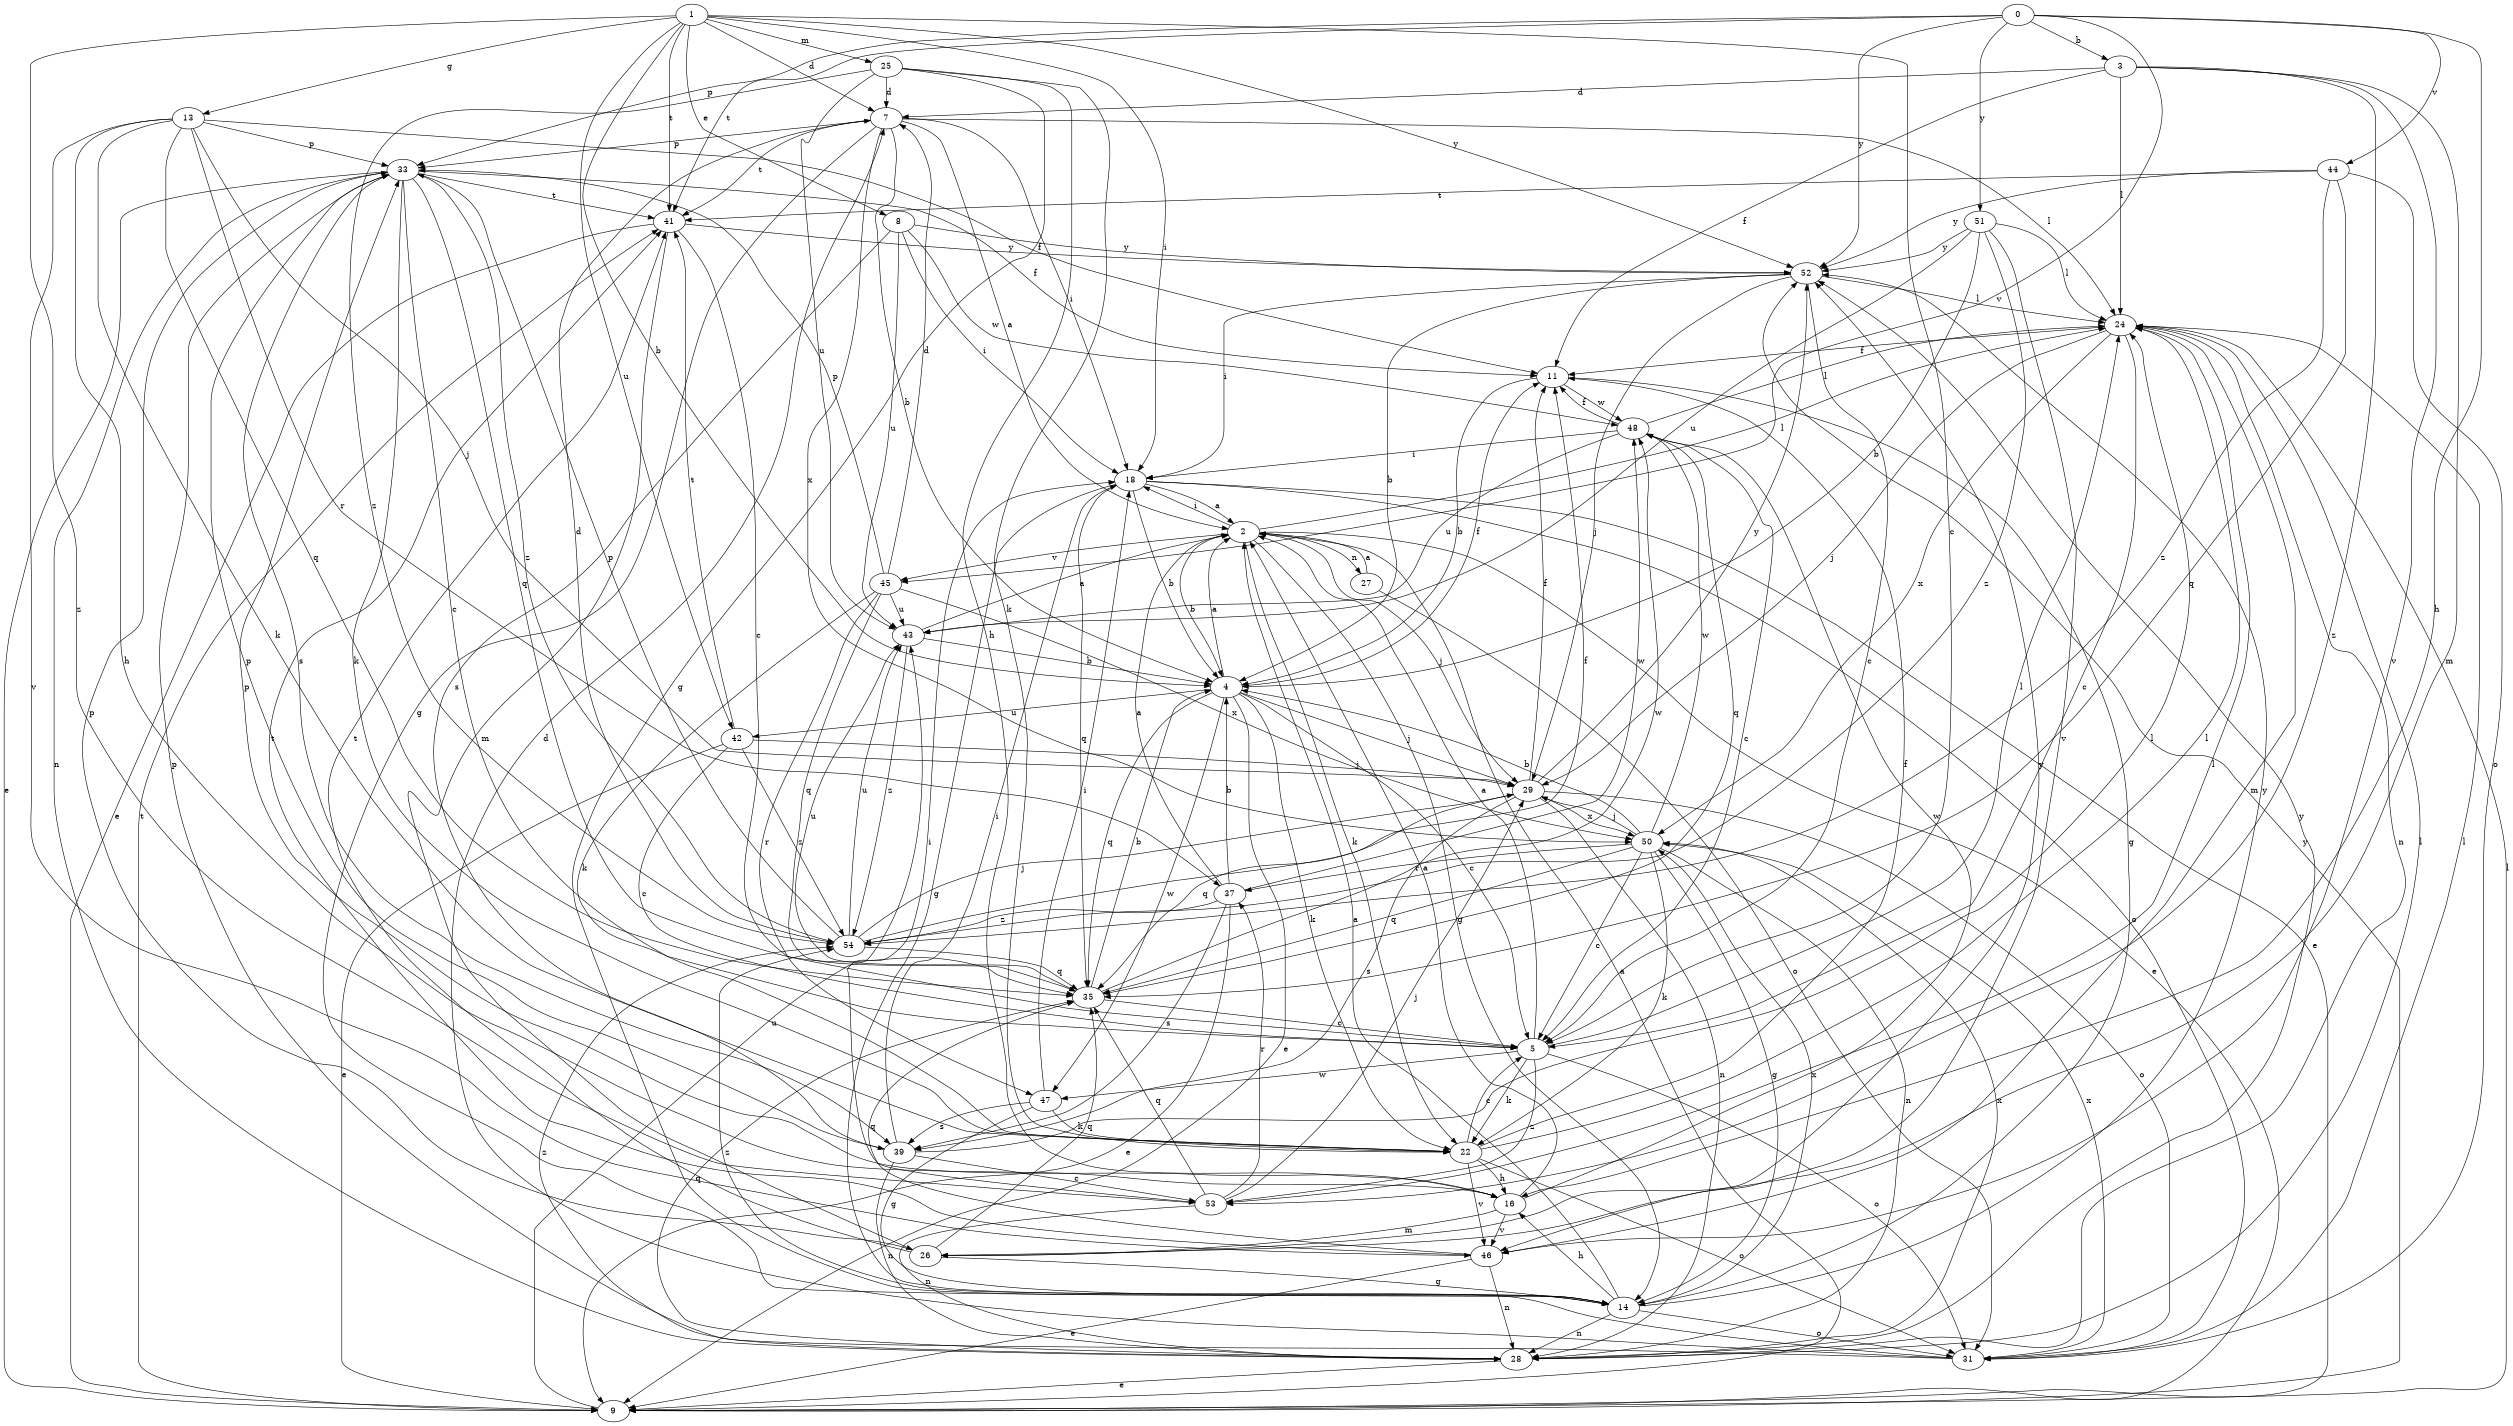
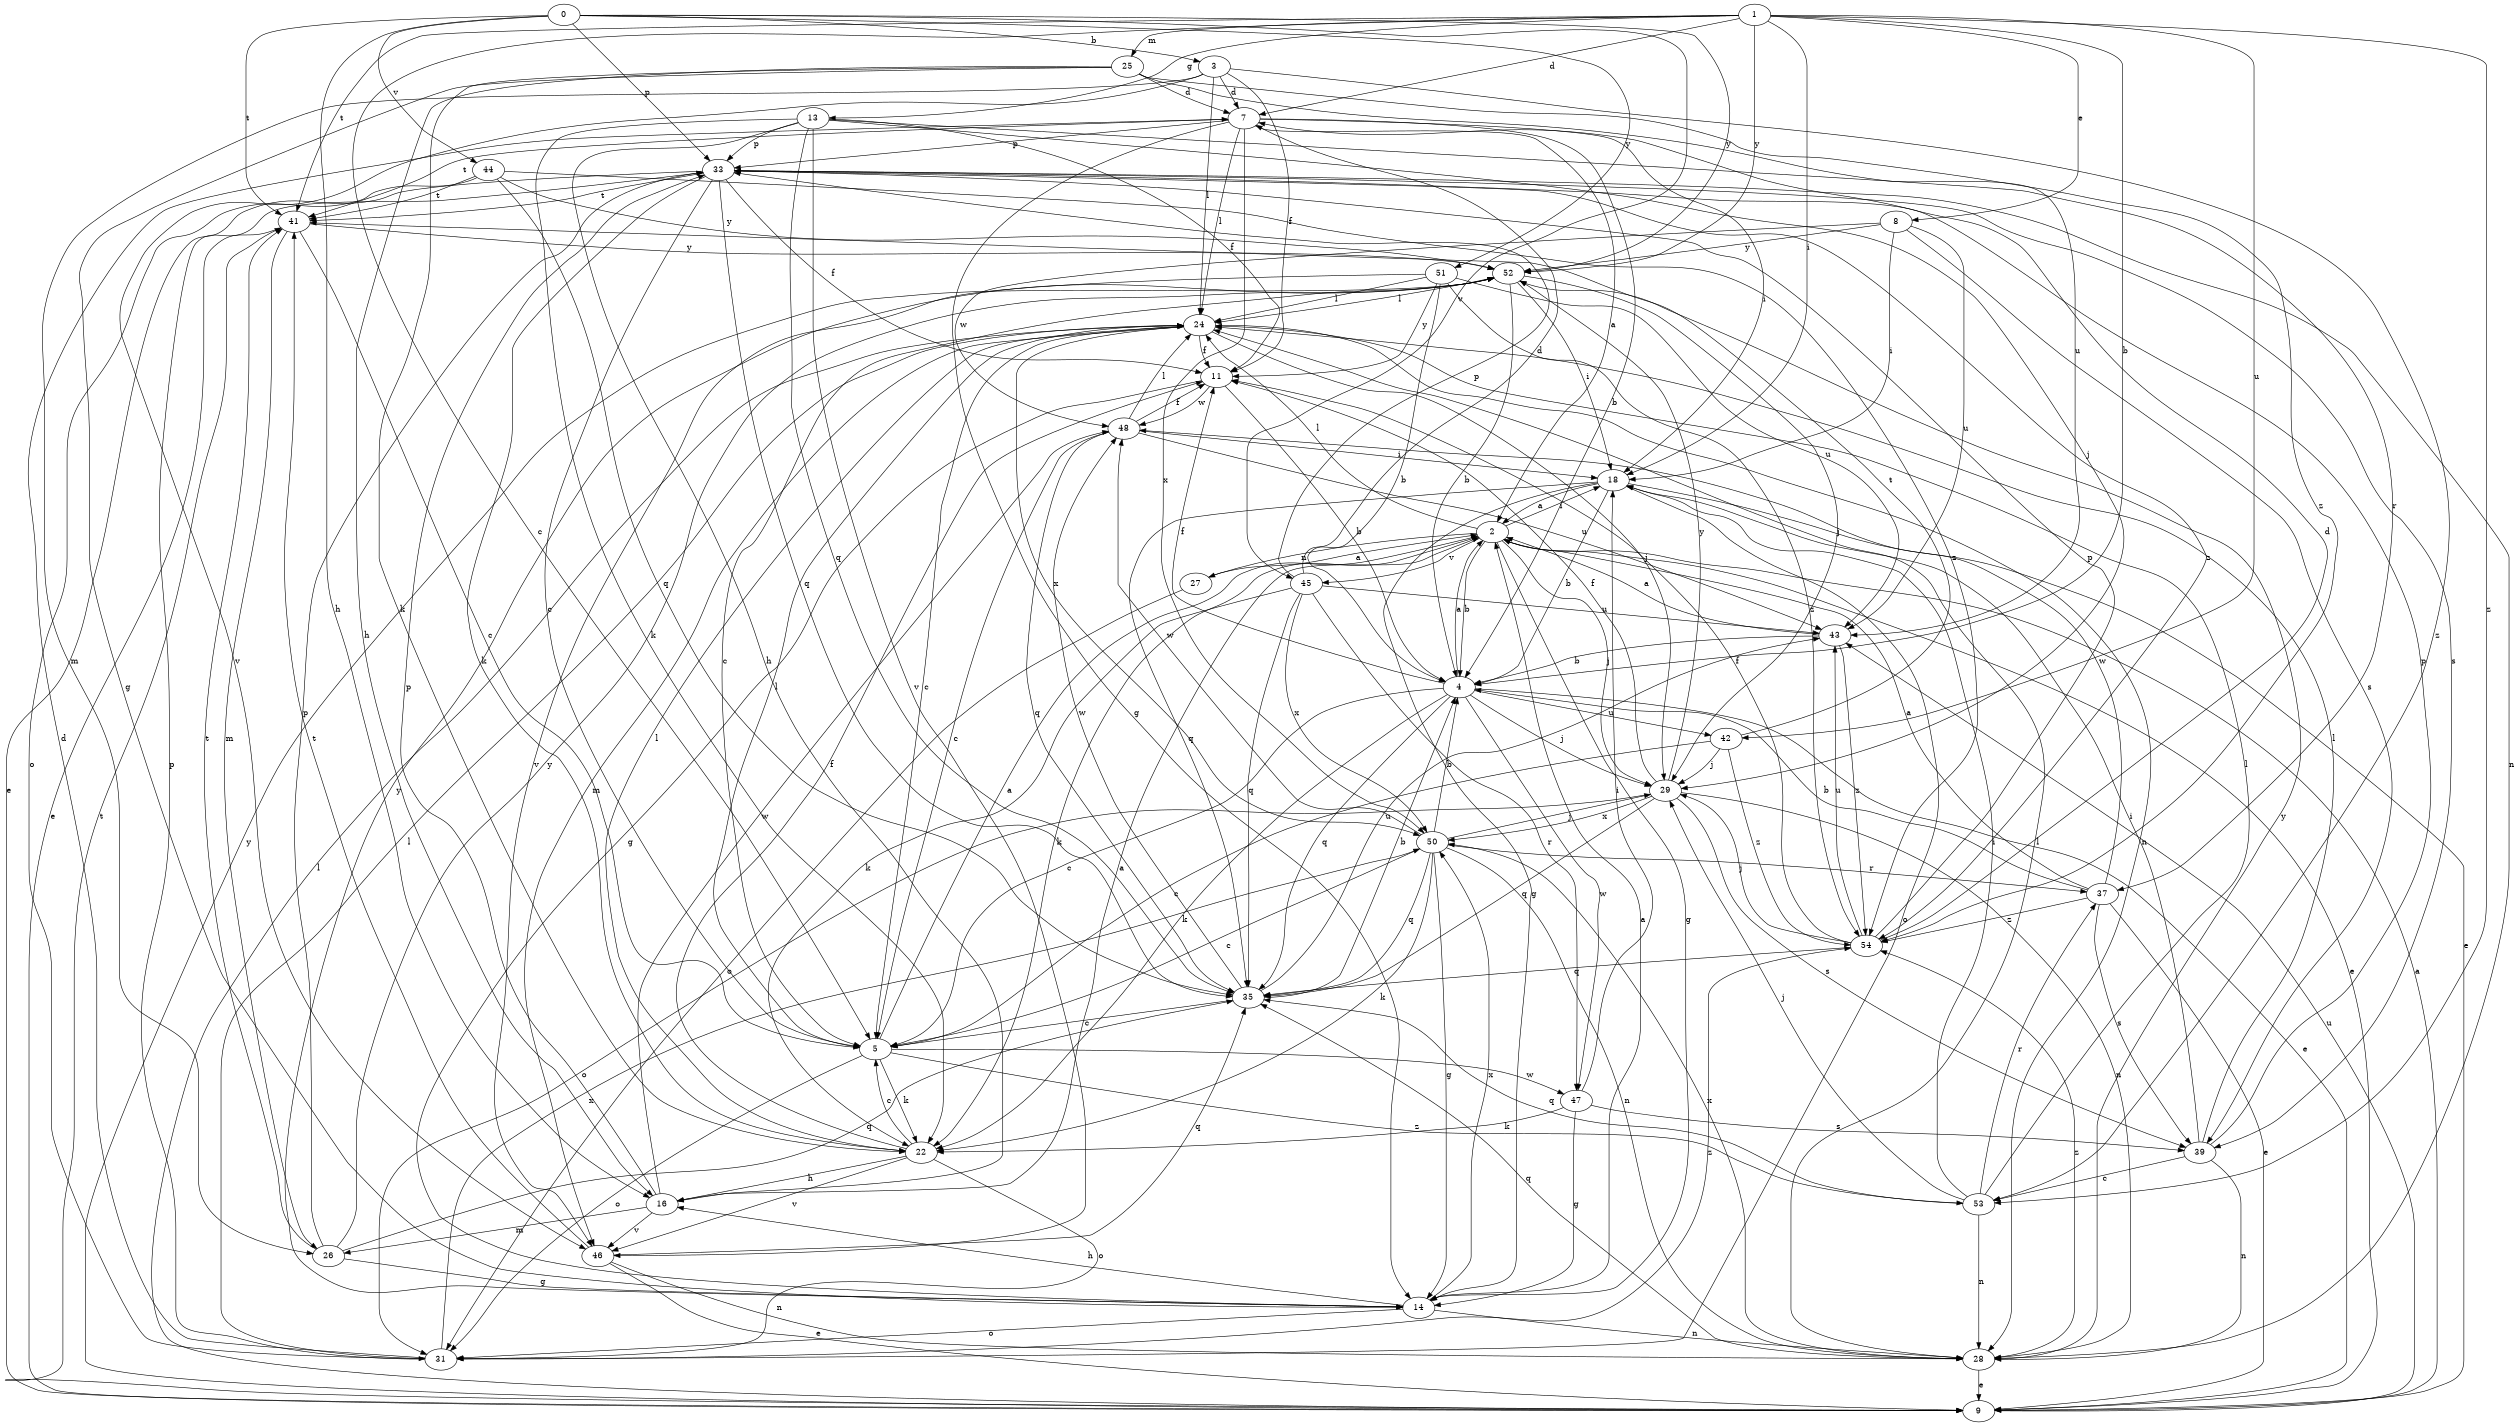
(1901, 259) -> (1360, 368)
(342, 1071) -> none
